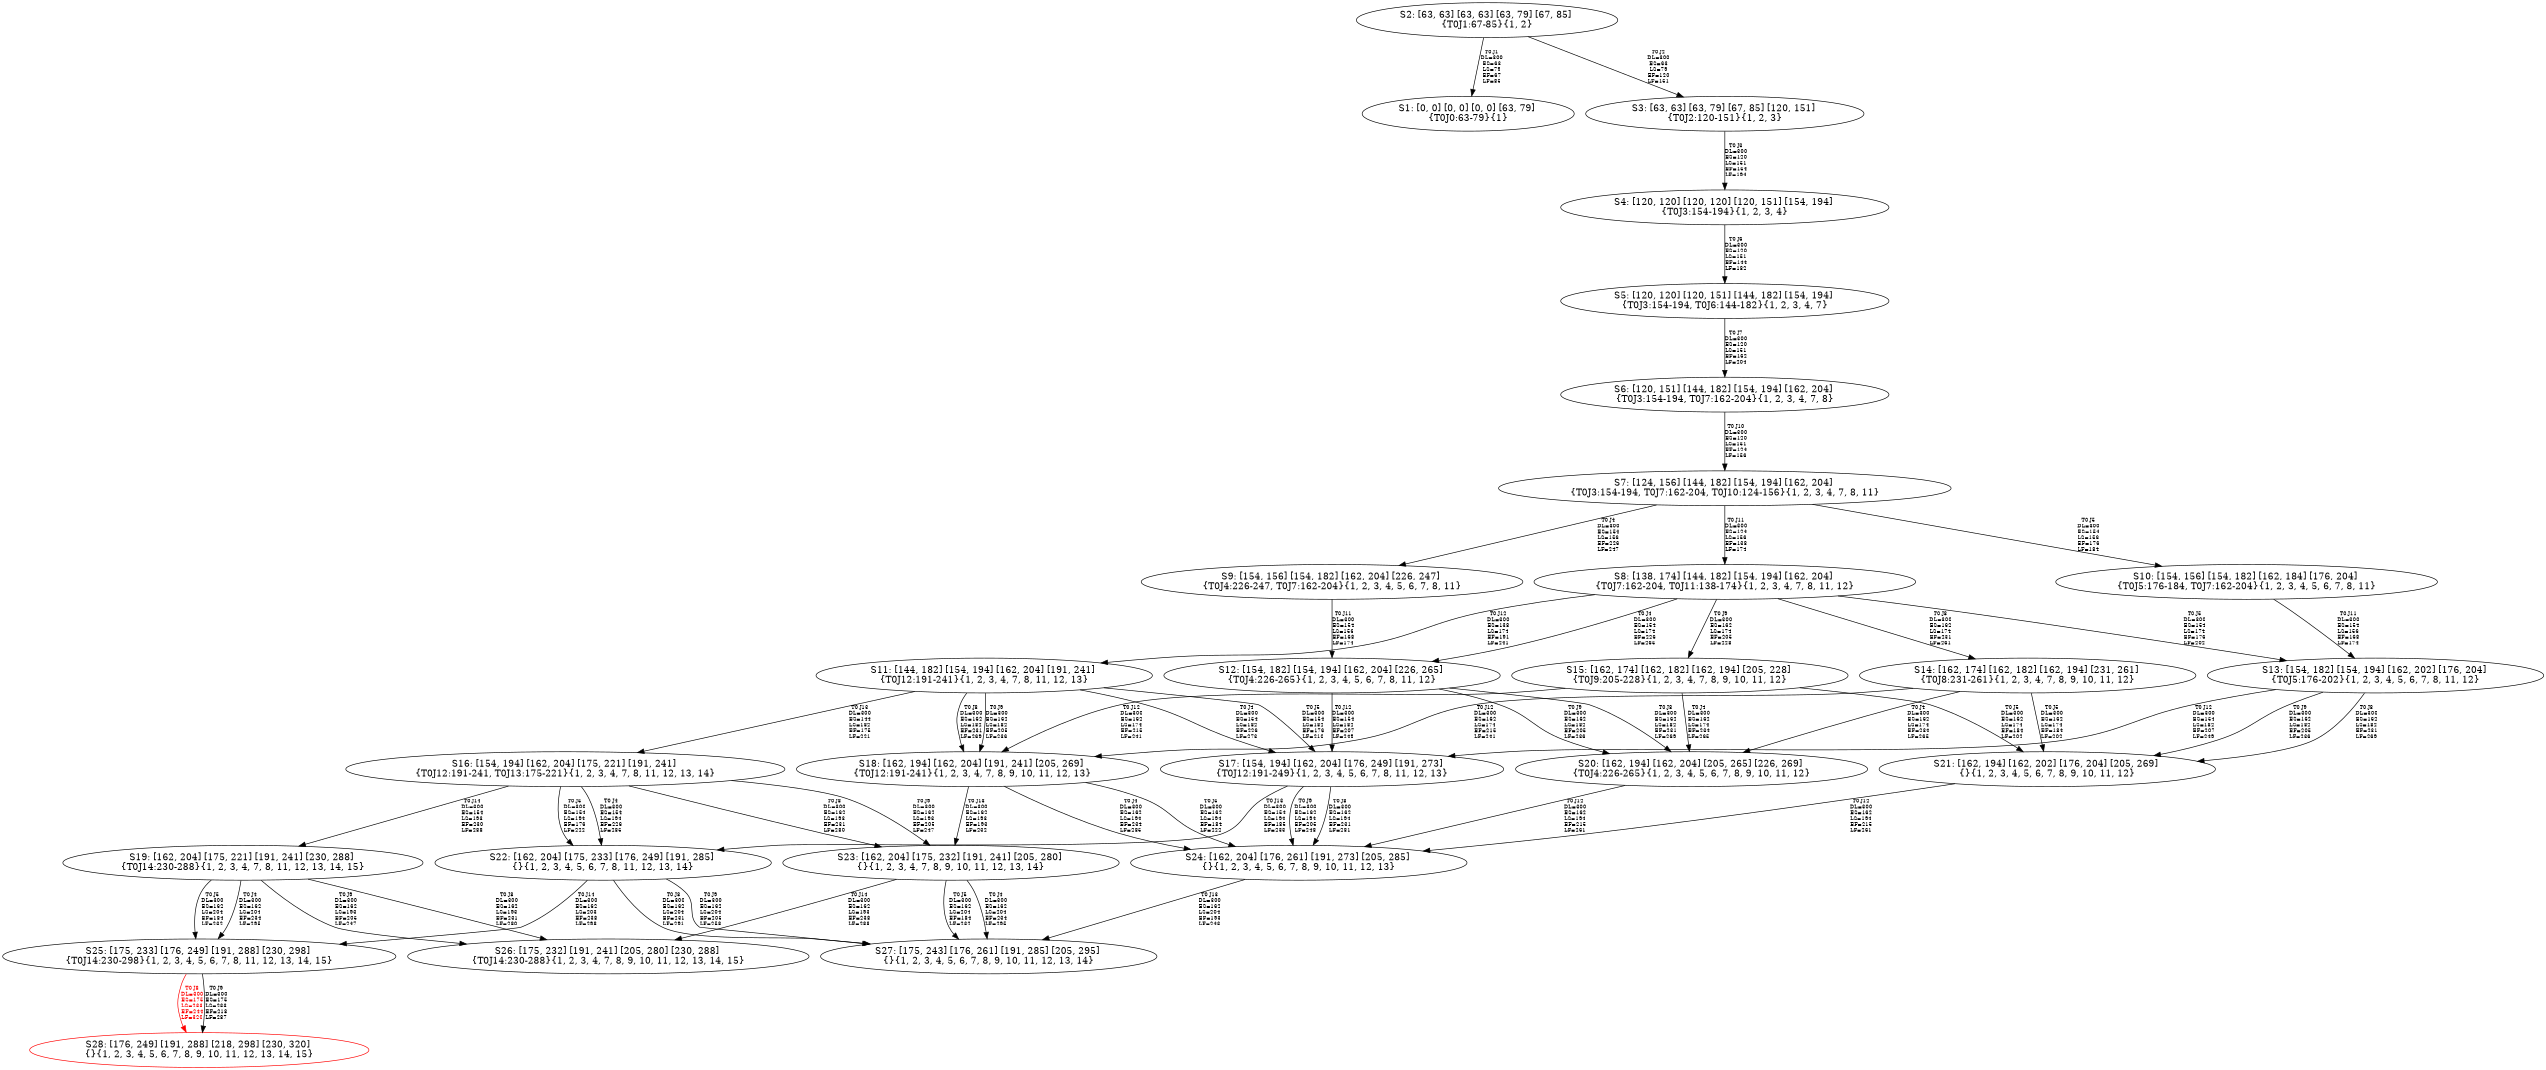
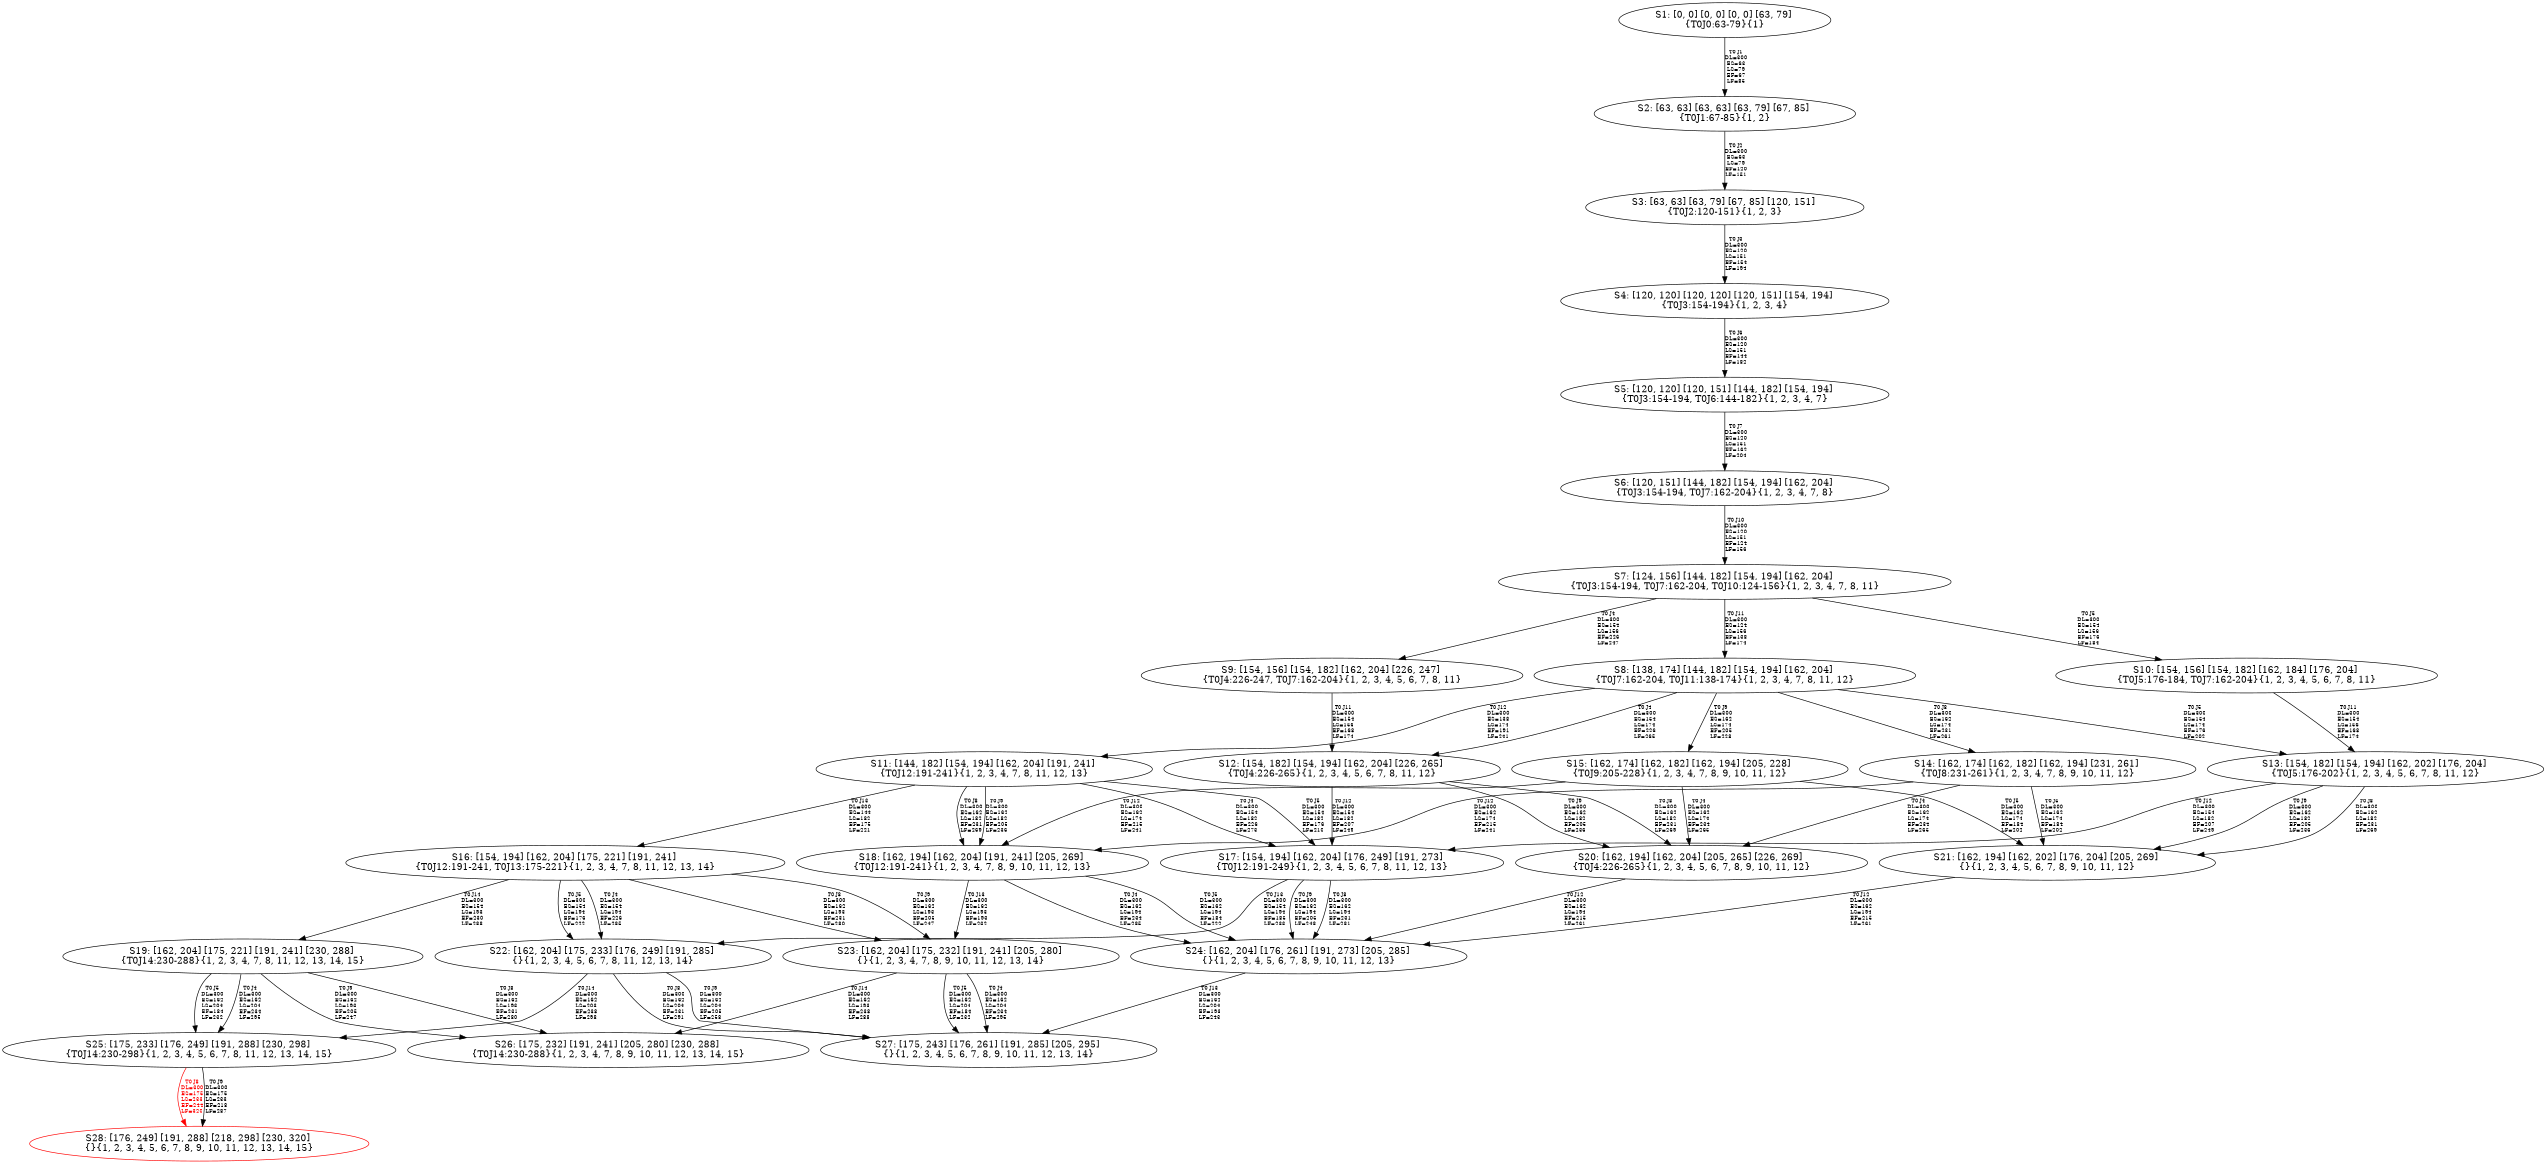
(1478, 64) -> (1725, 63)
